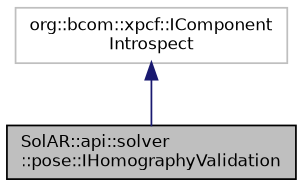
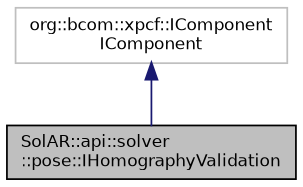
(151, 35) -> (151, 35)
